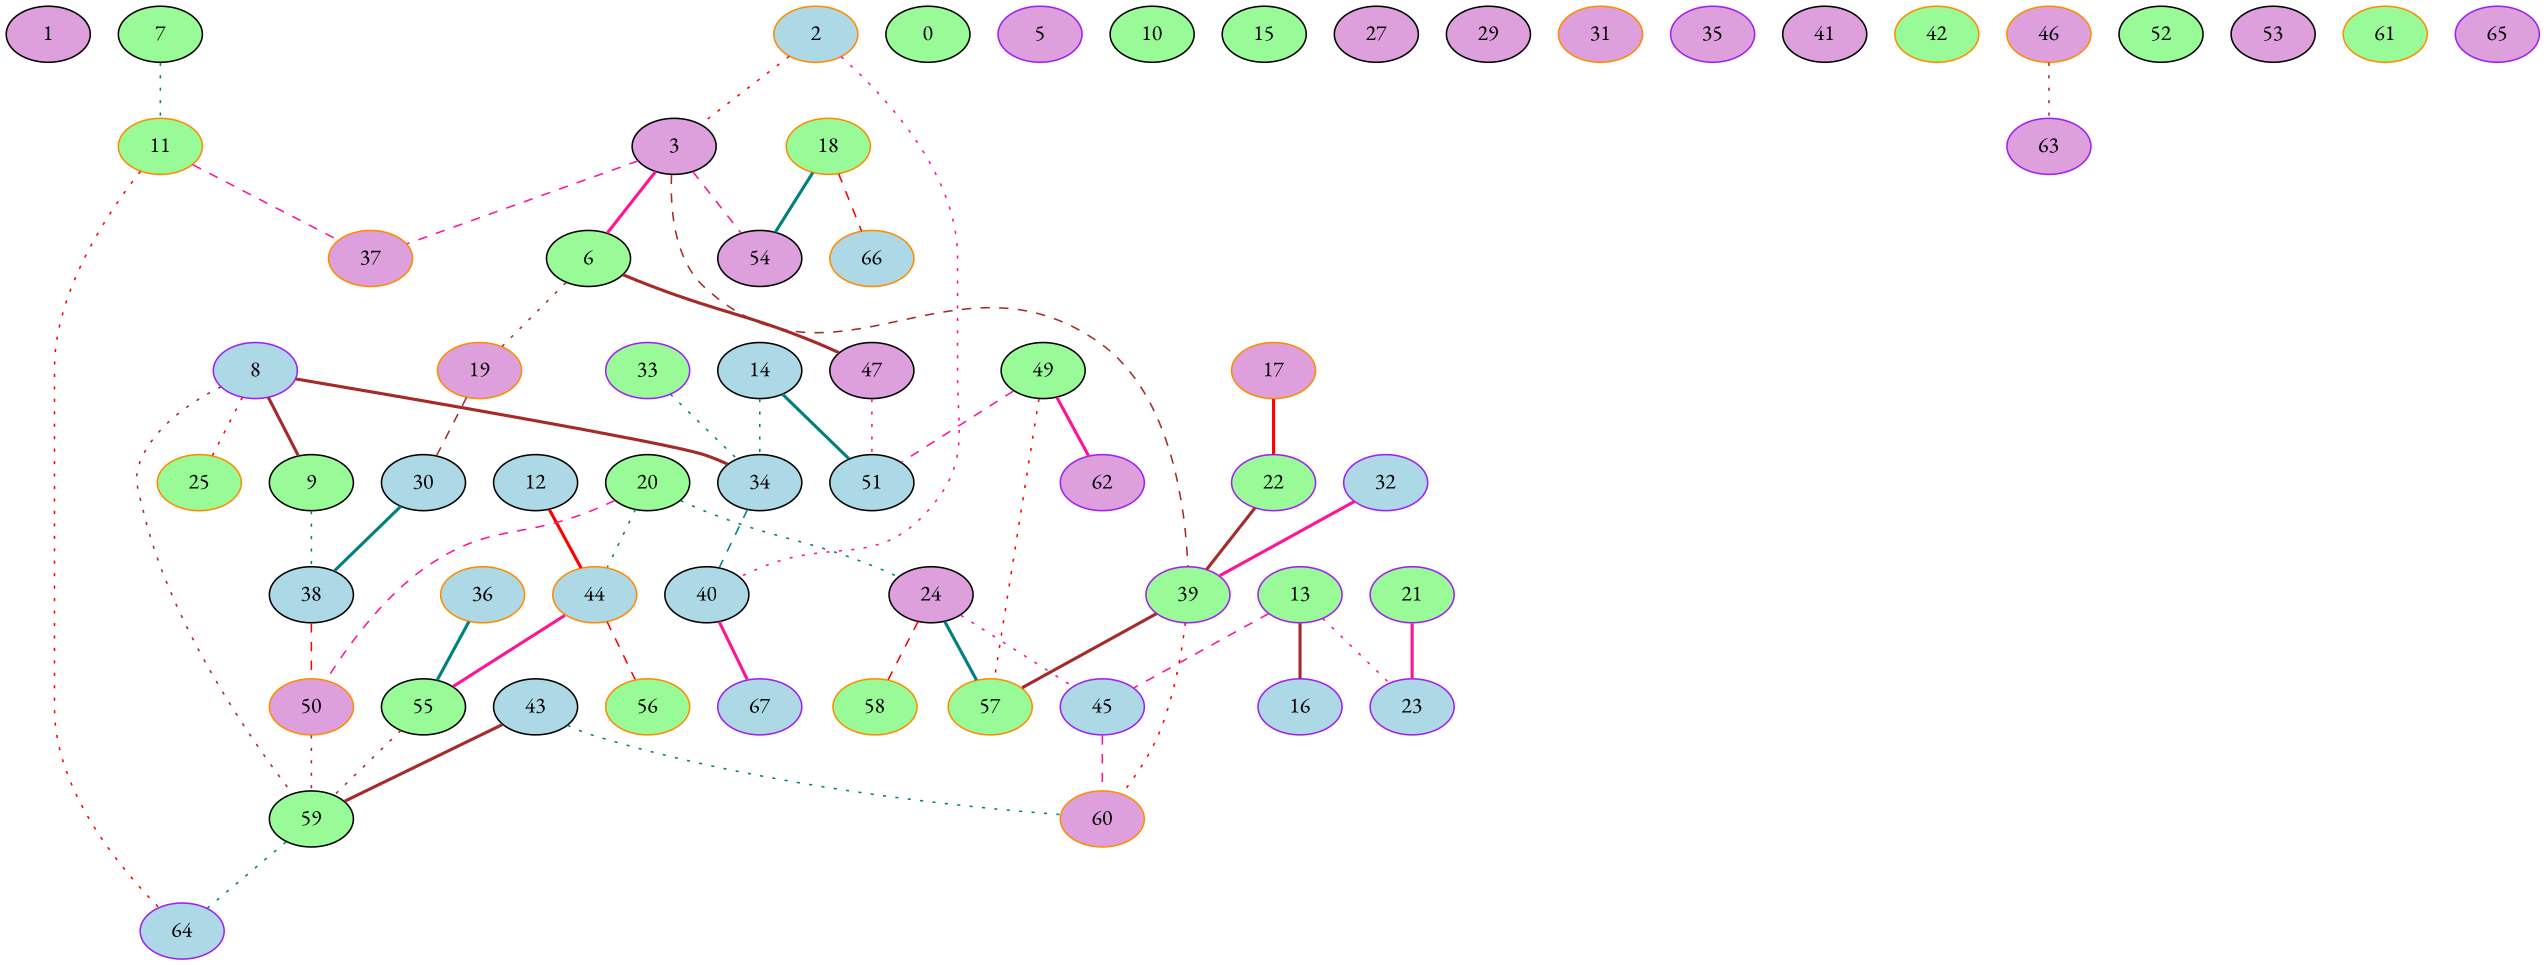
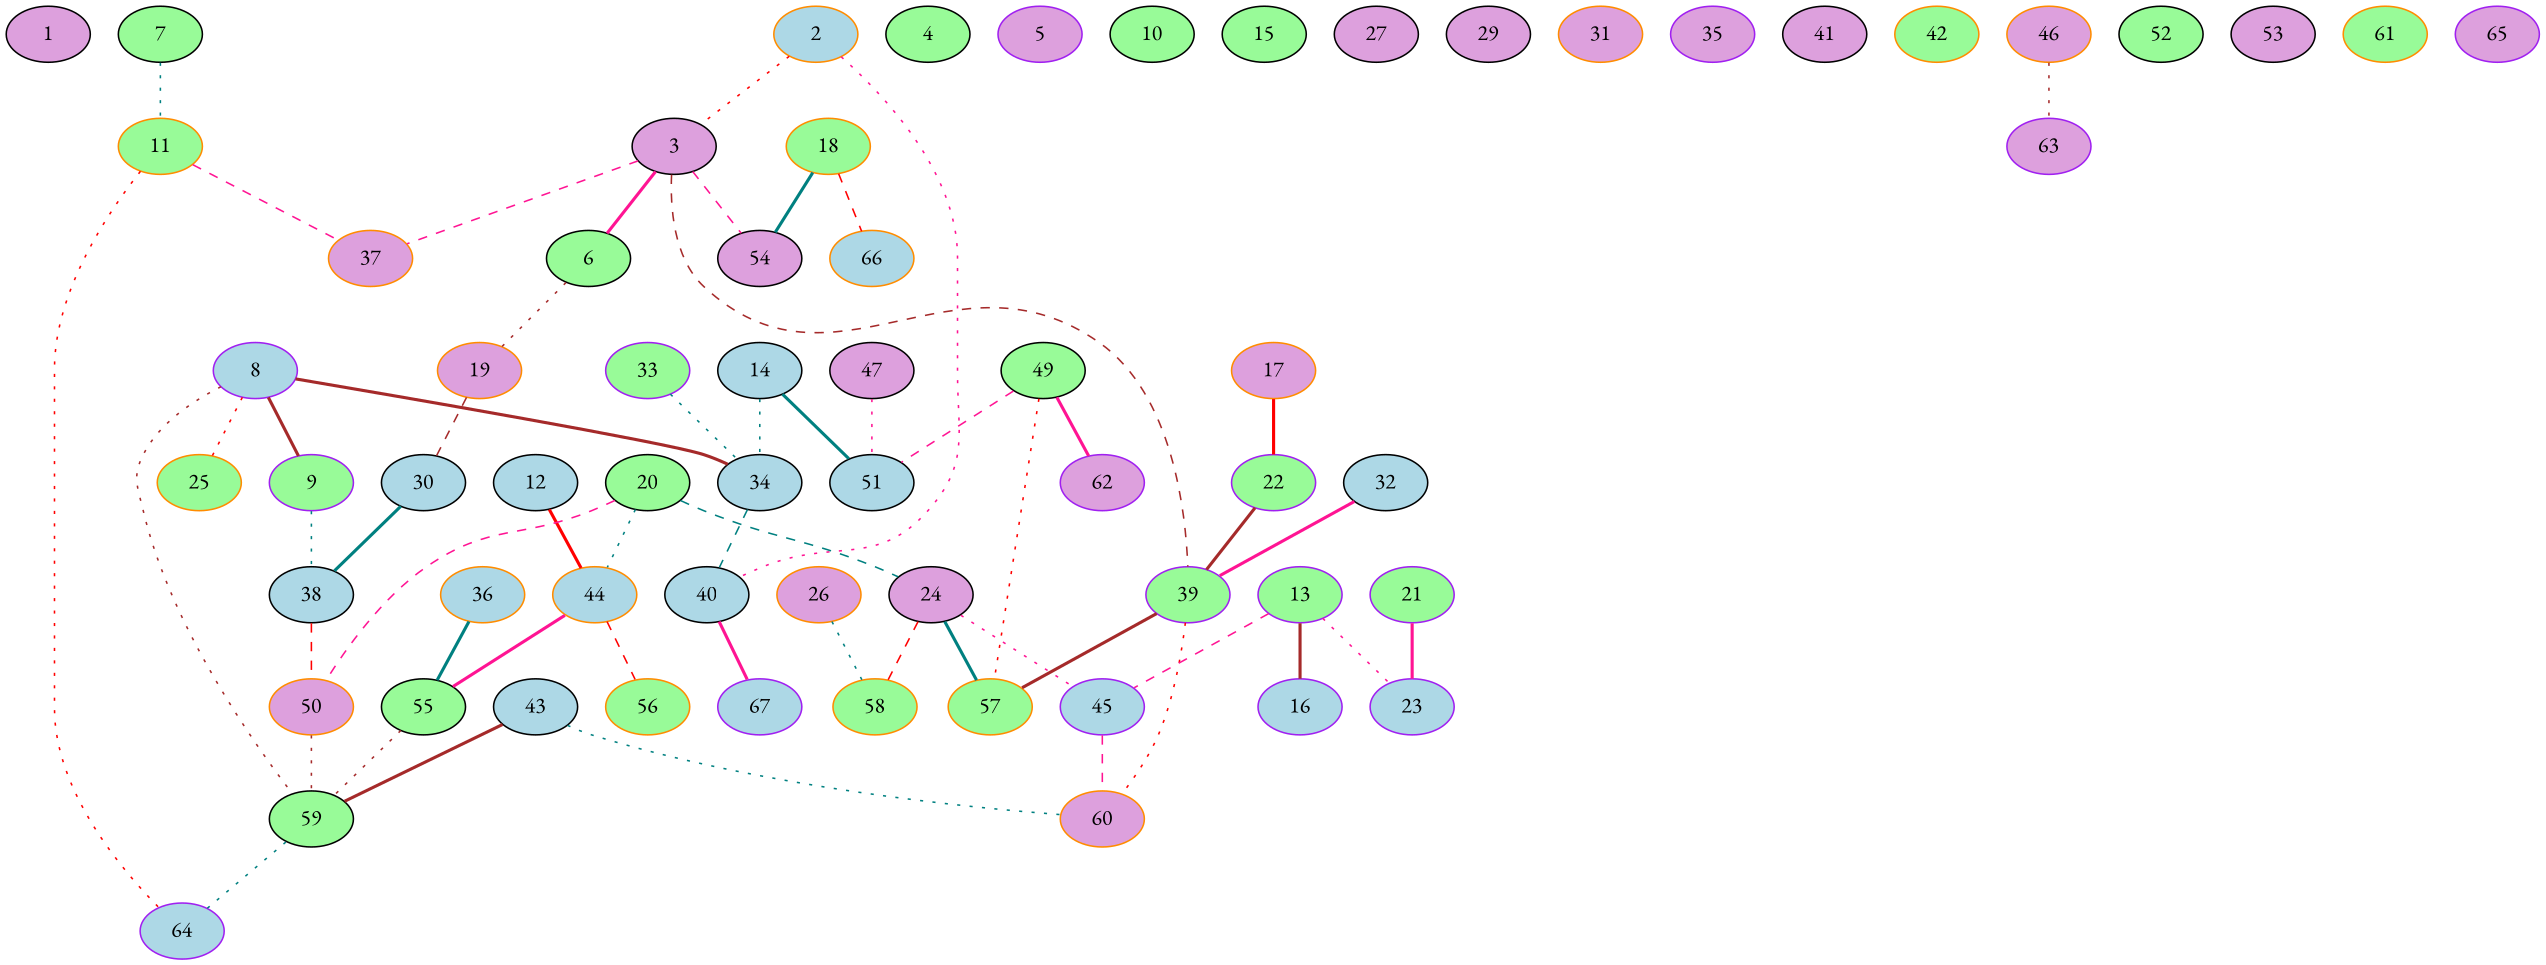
(928, 34) -> (928, 34)
(720, 310) -> none
(311, 483) -> (311, 483)
(1386, 483) -> (1386, 483)
(789, 539) -> (789, 539)
none -> (819, 595)
